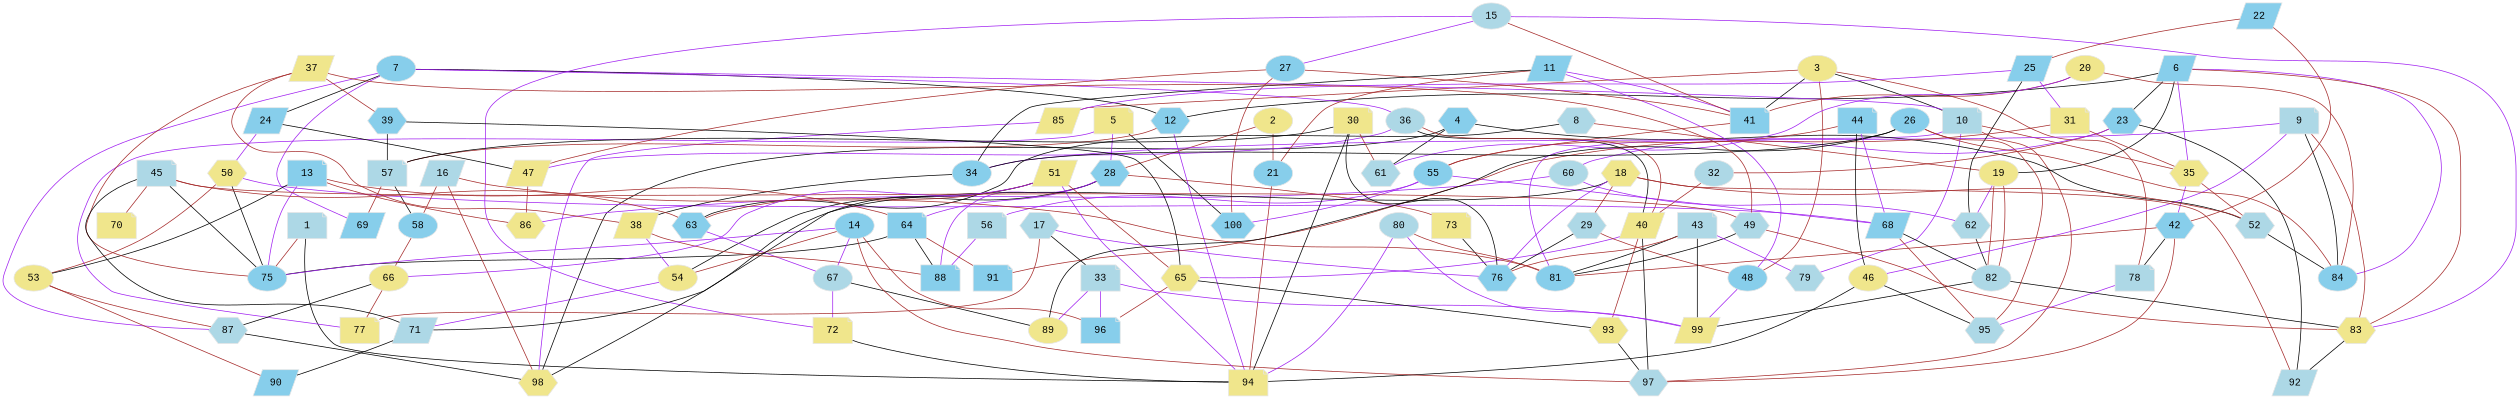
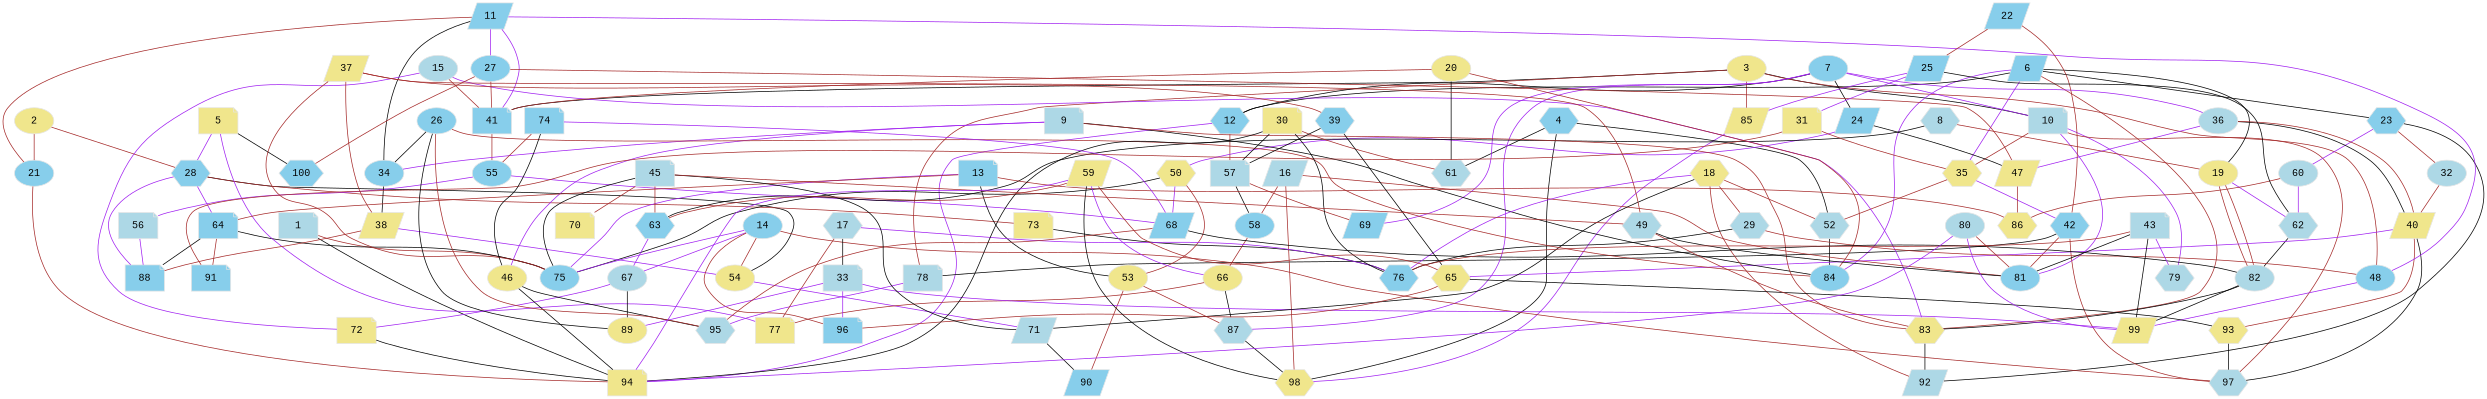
(1388, 42) -> (490, 42)
(1857, 121) -> (544, 121)
(1786, 130) -> (1451, 121)
(1055, 173) -> (1089, 173)
(1046, 197) -> (2155, 195)
(1311, 211) -> none
